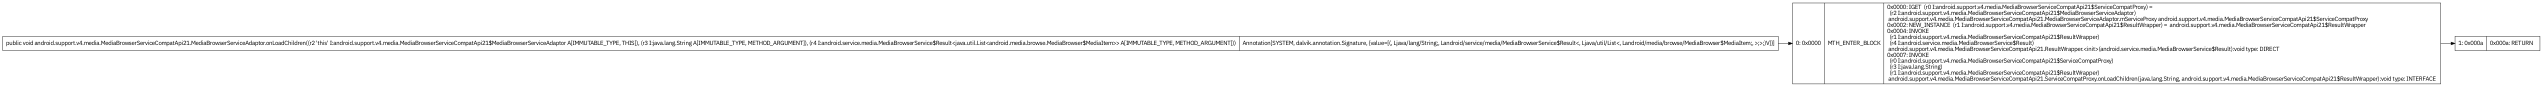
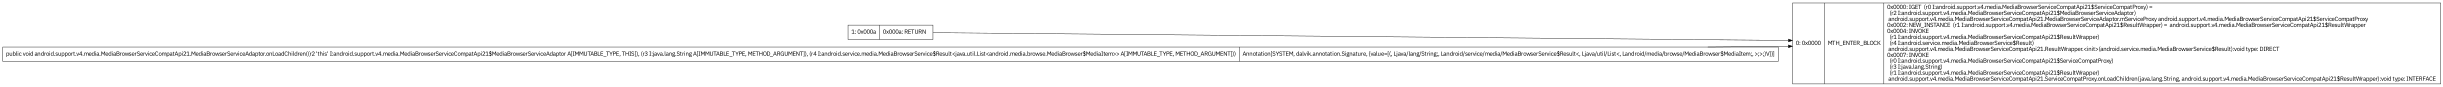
(2446, 43) -> (1361, 37)
